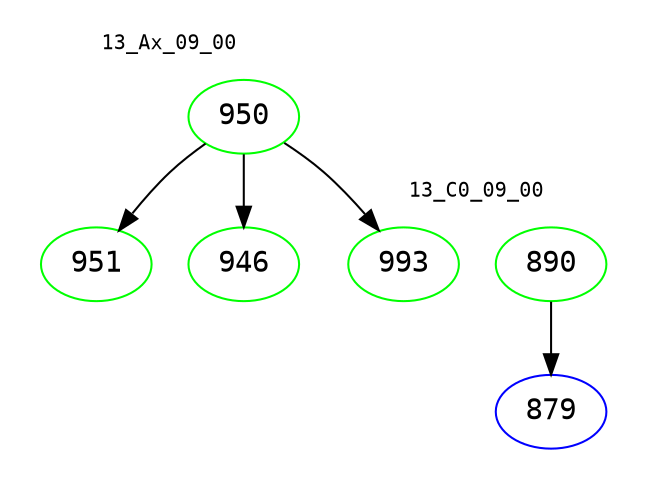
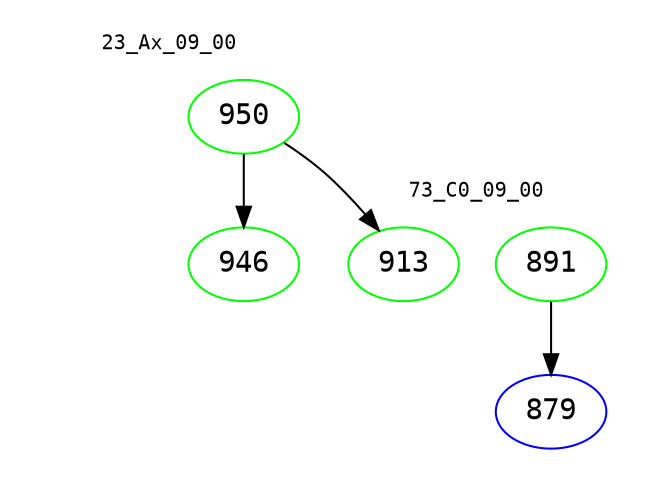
(170, 44) -> (170, 44)
(477, 192) -> (477, 192)
(96, 264) -> none
(404, 264) -> (404, 264)
(551, 264) -> (551, 264)
